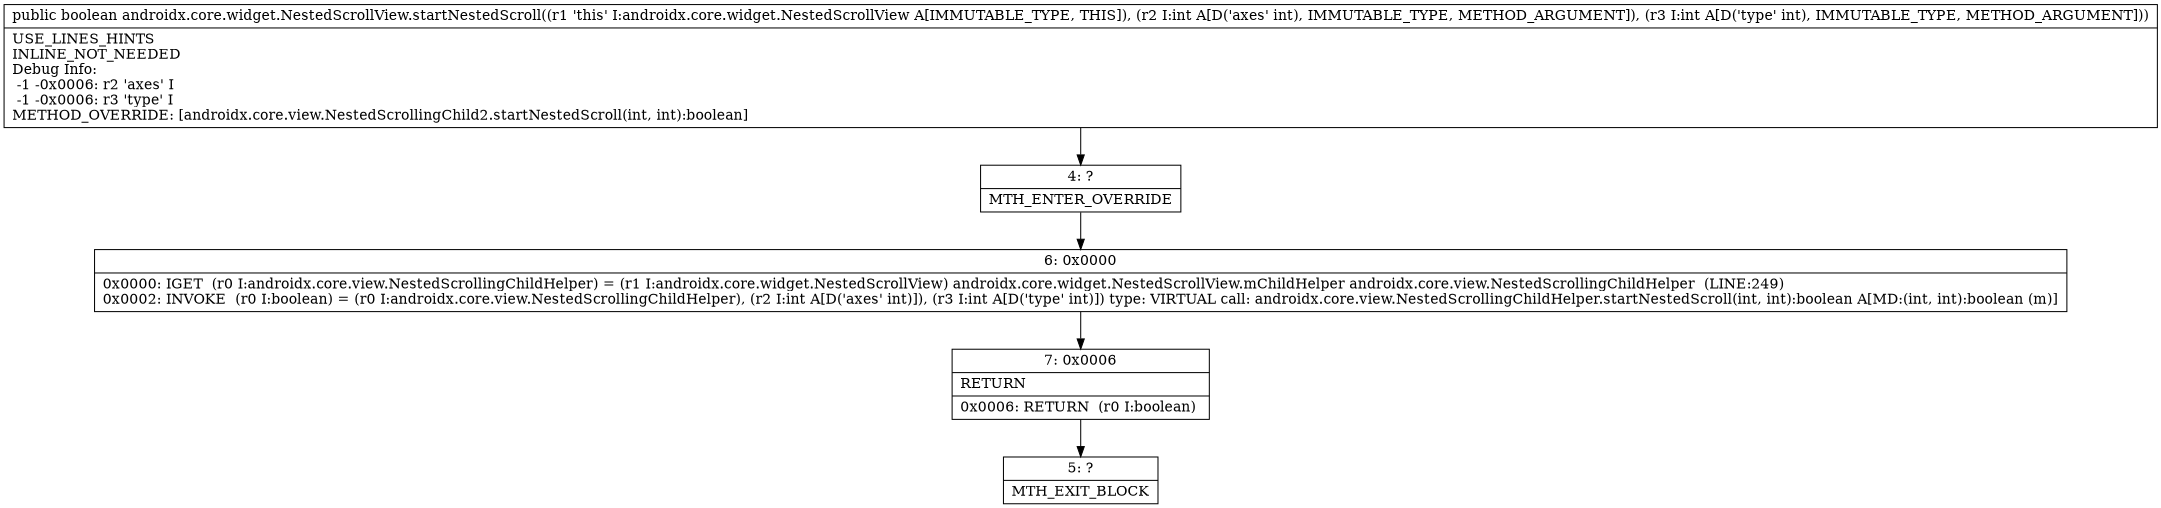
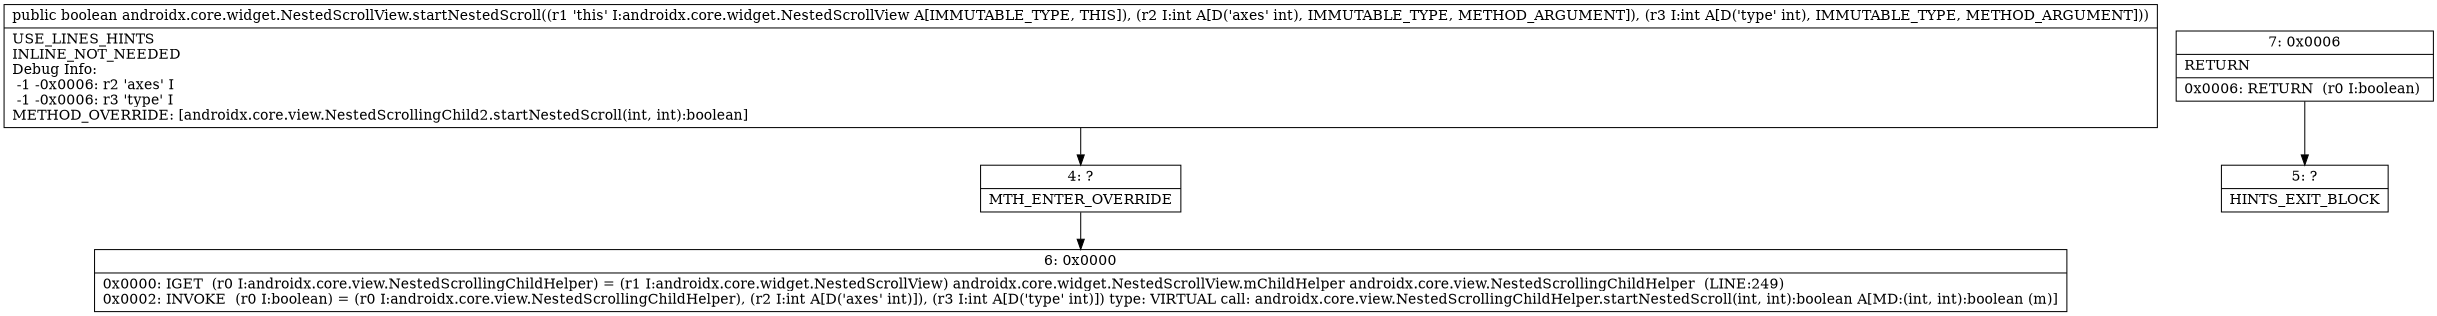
(1081, 325) -> none
(1081, 492) -> (2305, 200)
